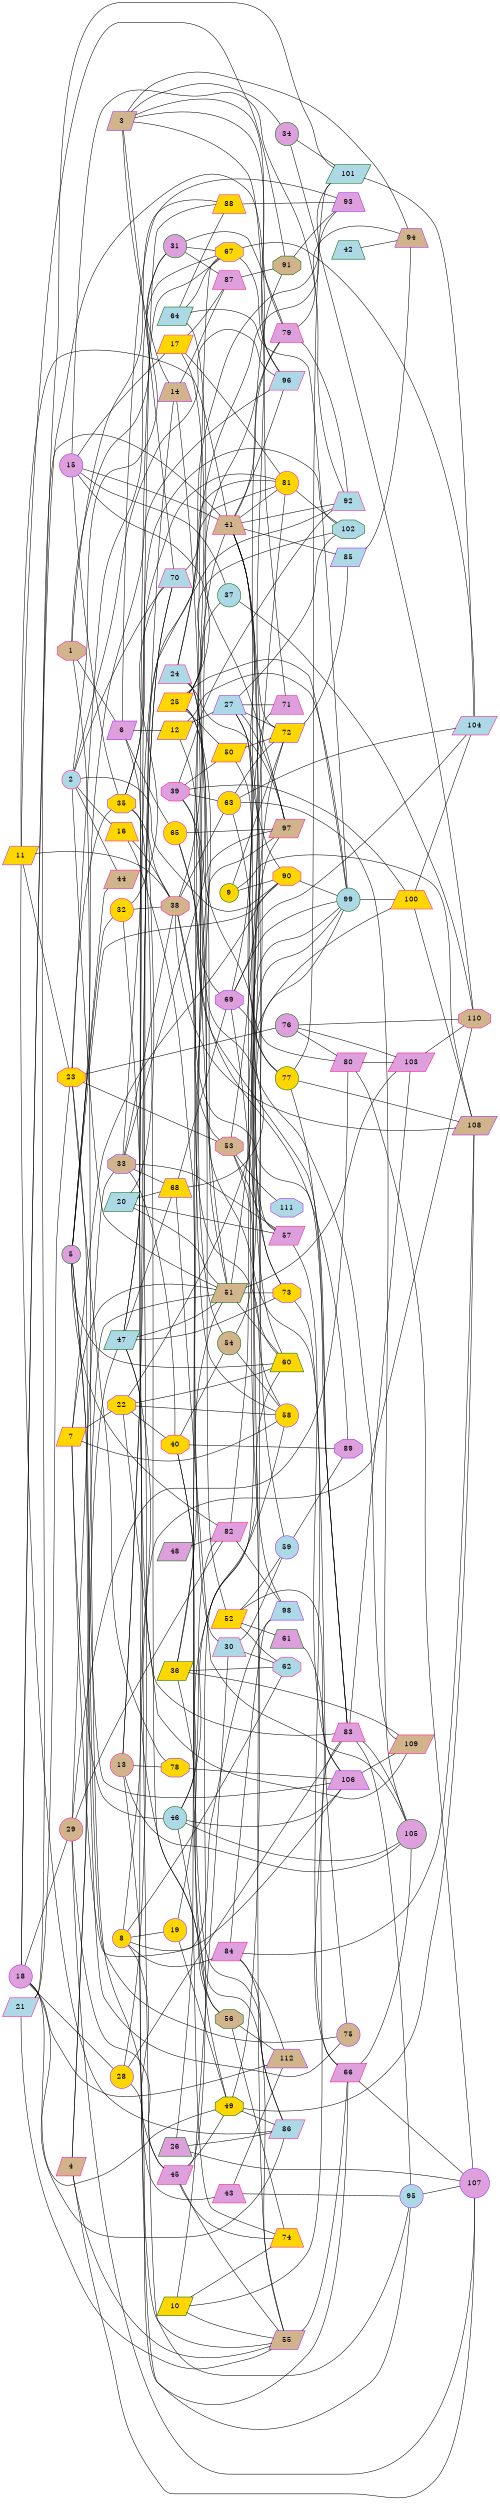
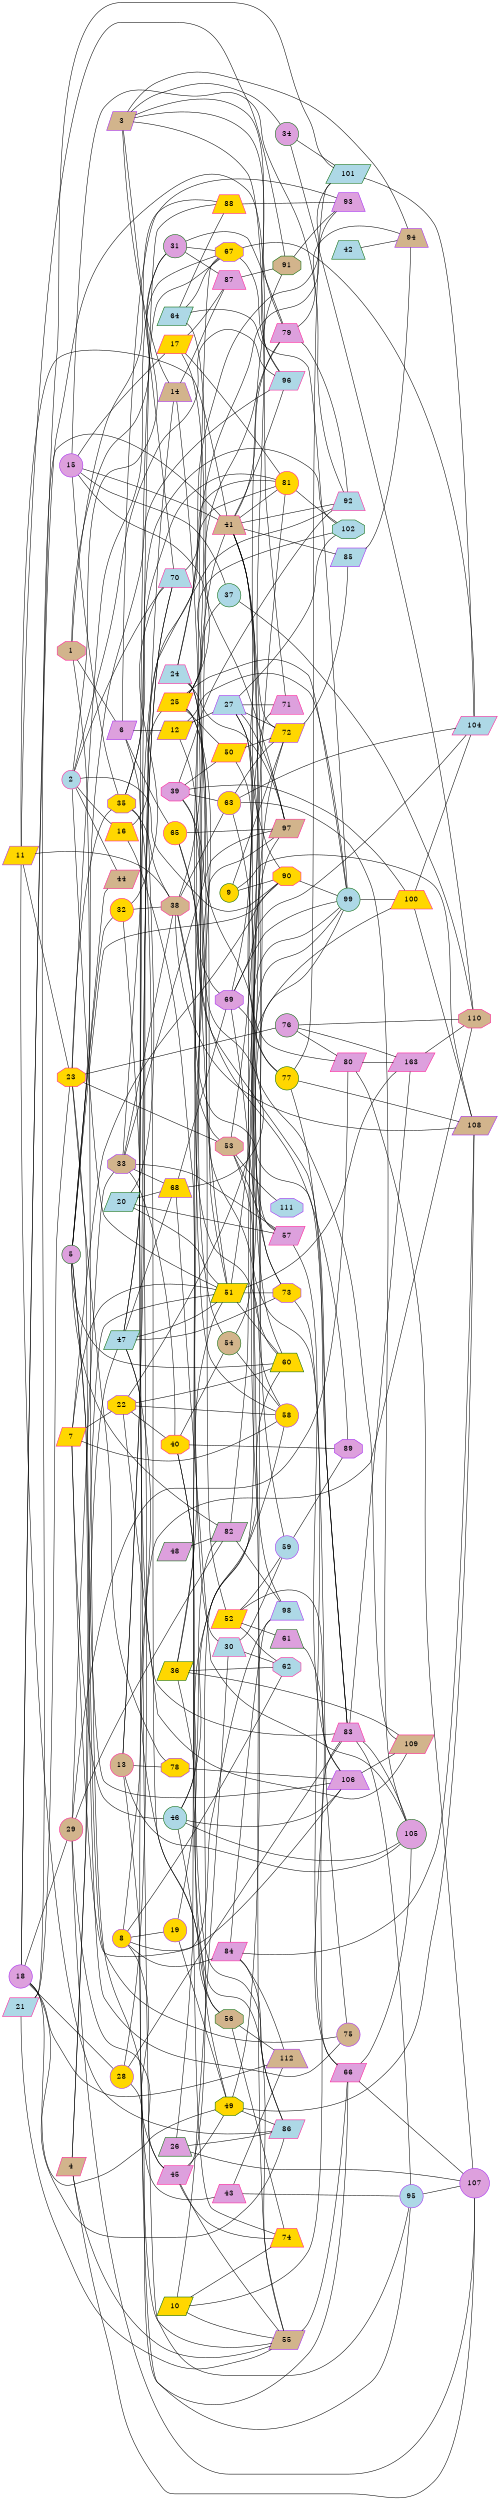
(153, 868) -> (149, 769)
(412, 1062) -> (412, 1062)
(229, 1293) -> (229, 1293)
(229, 1532) -> (229, 1532)
